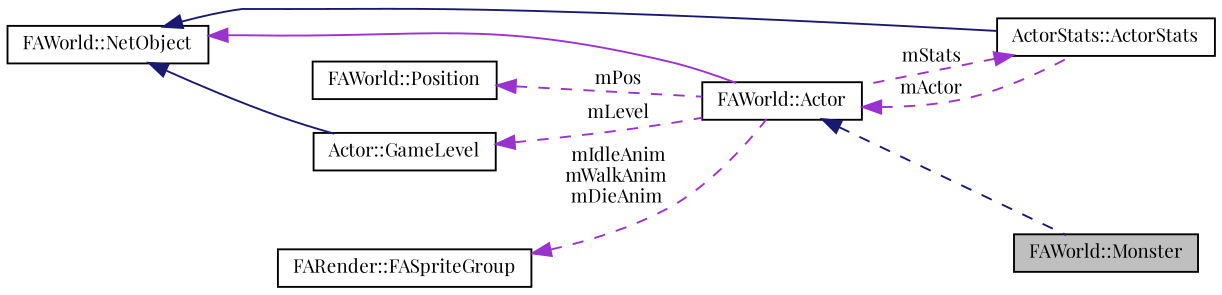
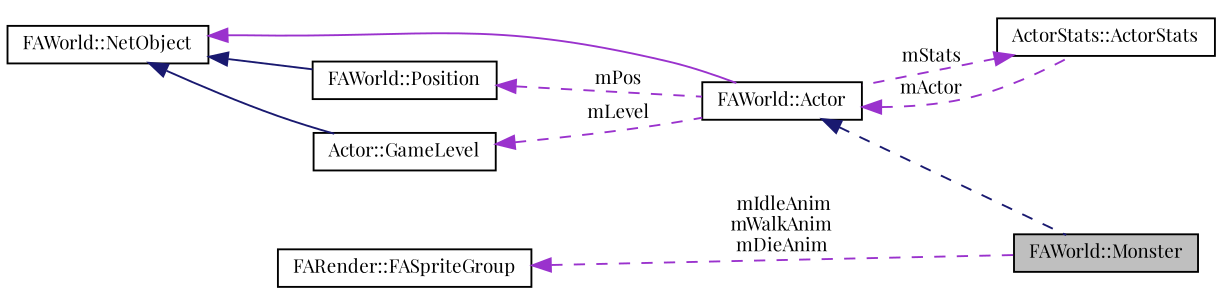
(589, 13) -> (270, 64)
(672, 206) -> (783, 260)
